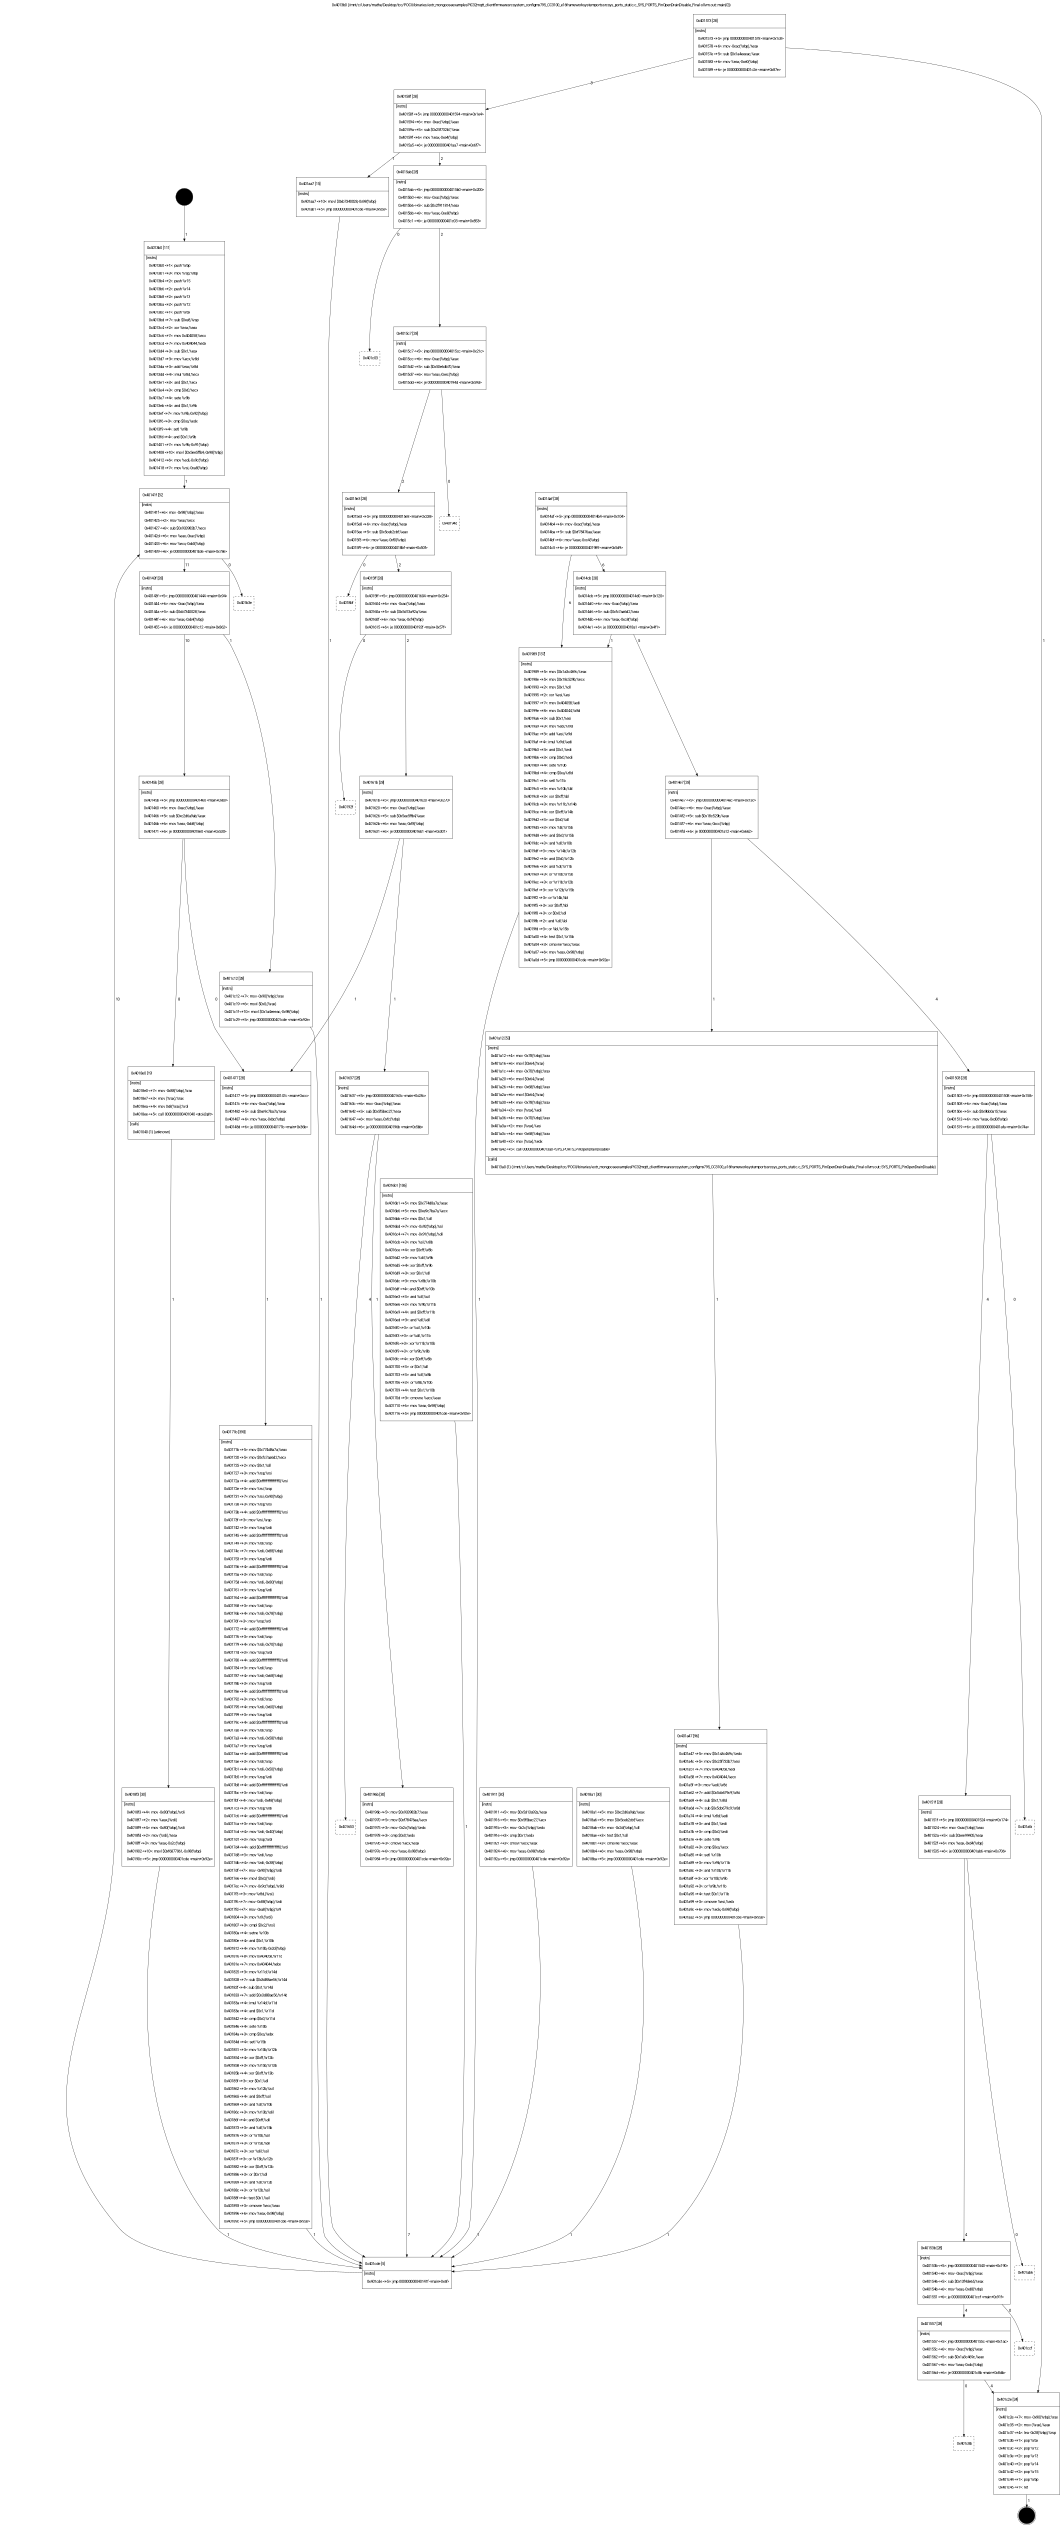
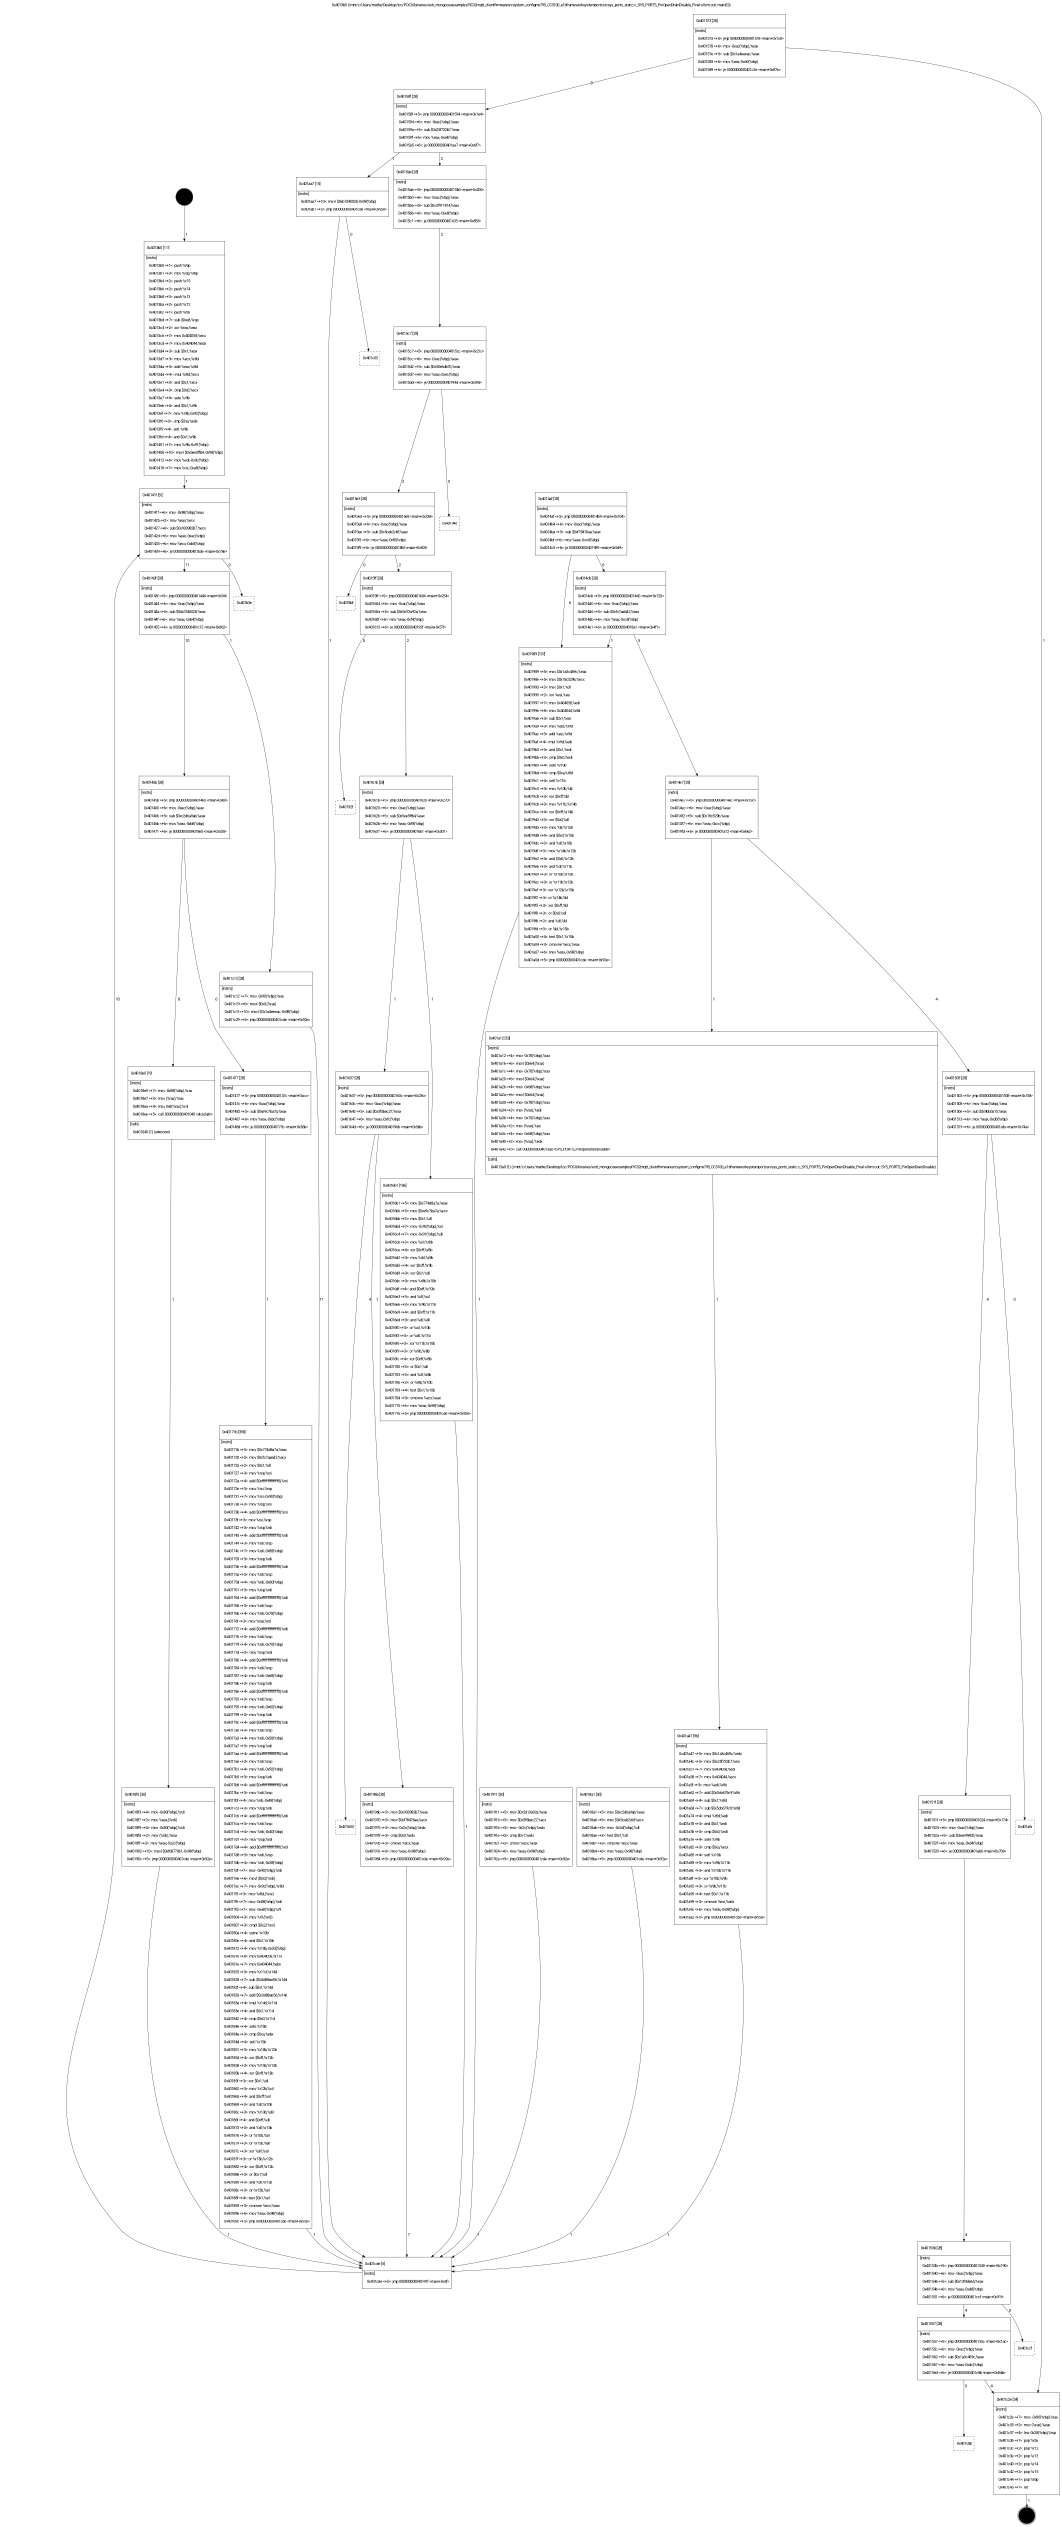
(376, 286) -> (357, 283)
(360, 961) -> (429, 1007)
(321, 1300) -> (321, 1300)
(1025, 2273) -> none
